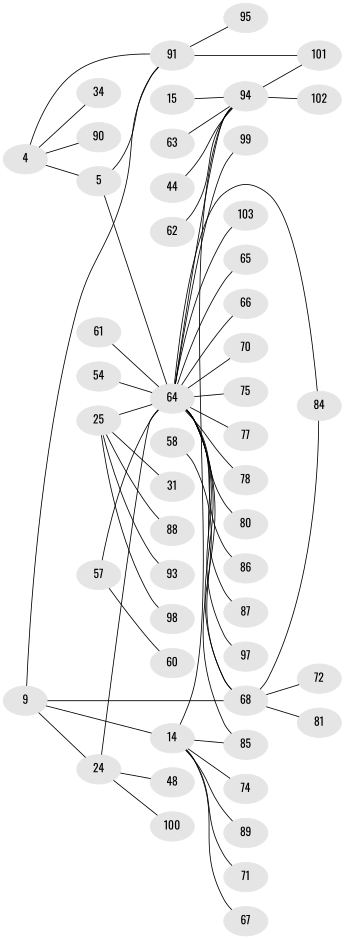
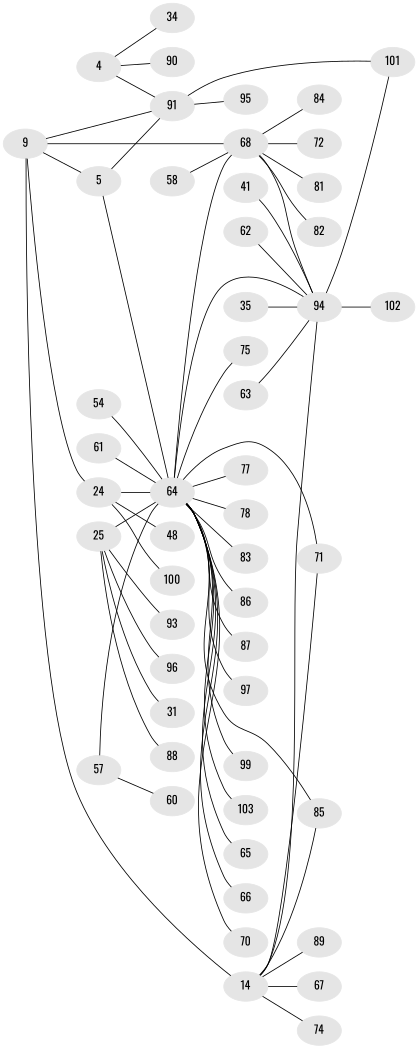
(172, 100) -> (246, 307)
(62, 170) -> (62, 163)
(249, 185) -> (273, 452)
(172, 188) -> (246, 188)
none -> (288, 223)
none -> (319, 232)
(246, 524) -> (246, 559)
(172, 619) -> (172, 669)
